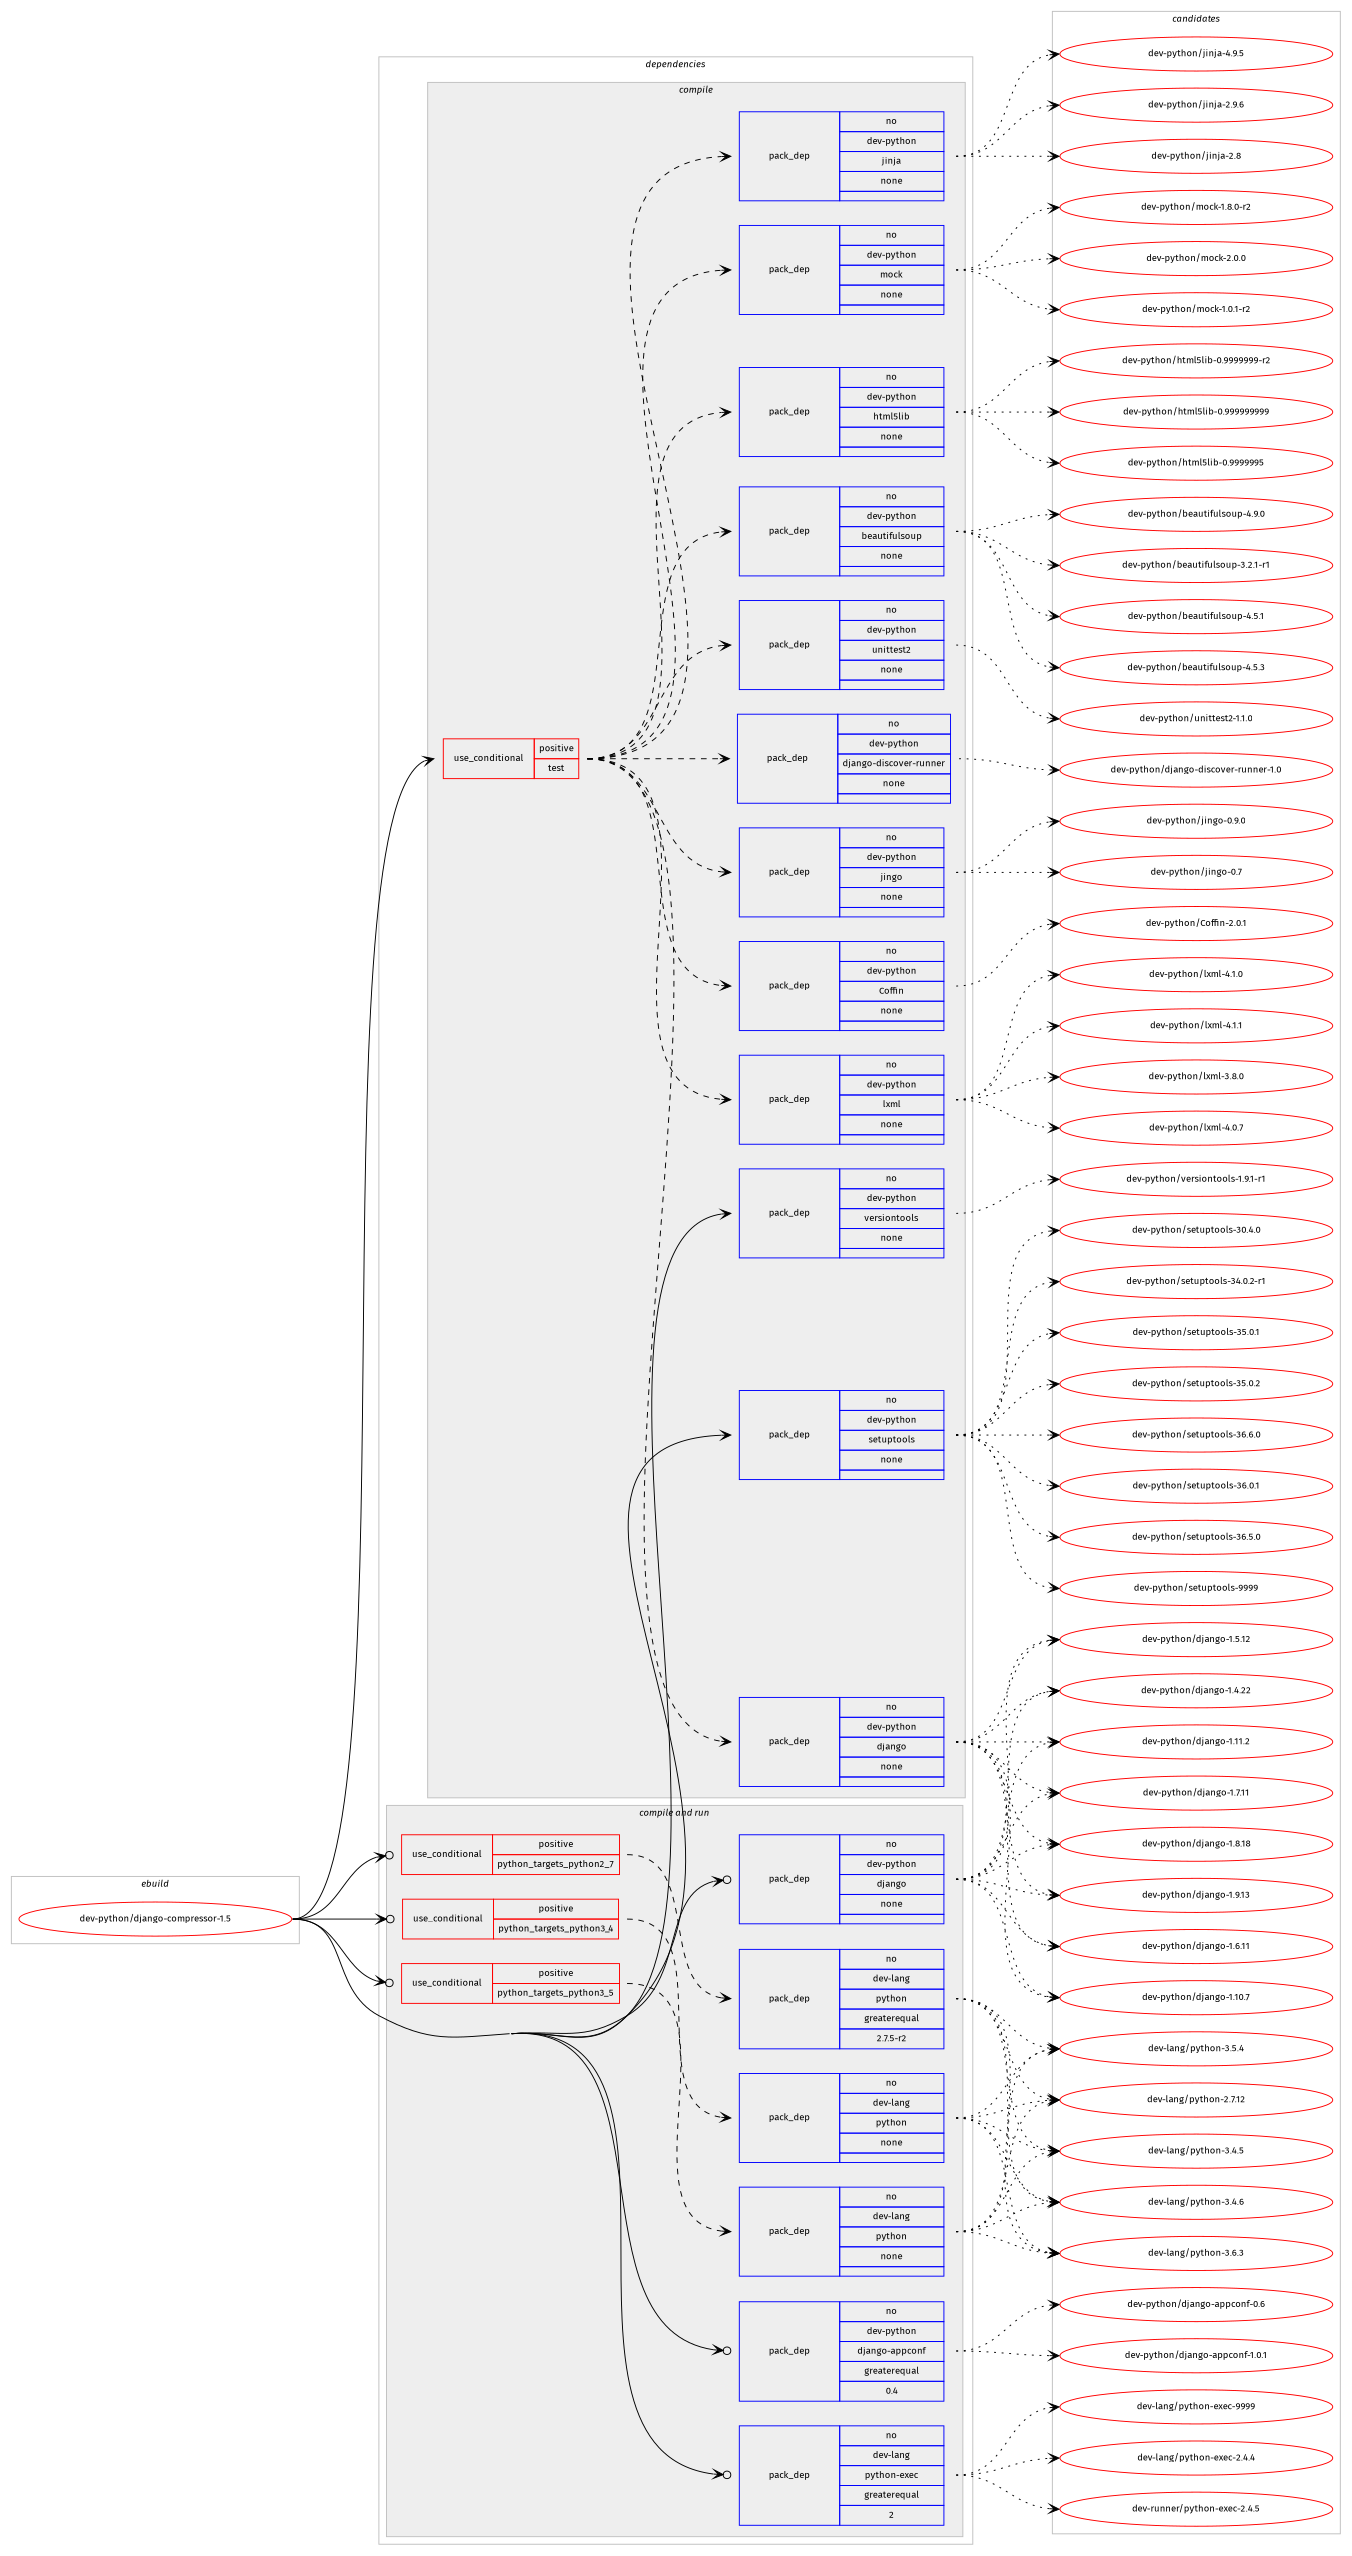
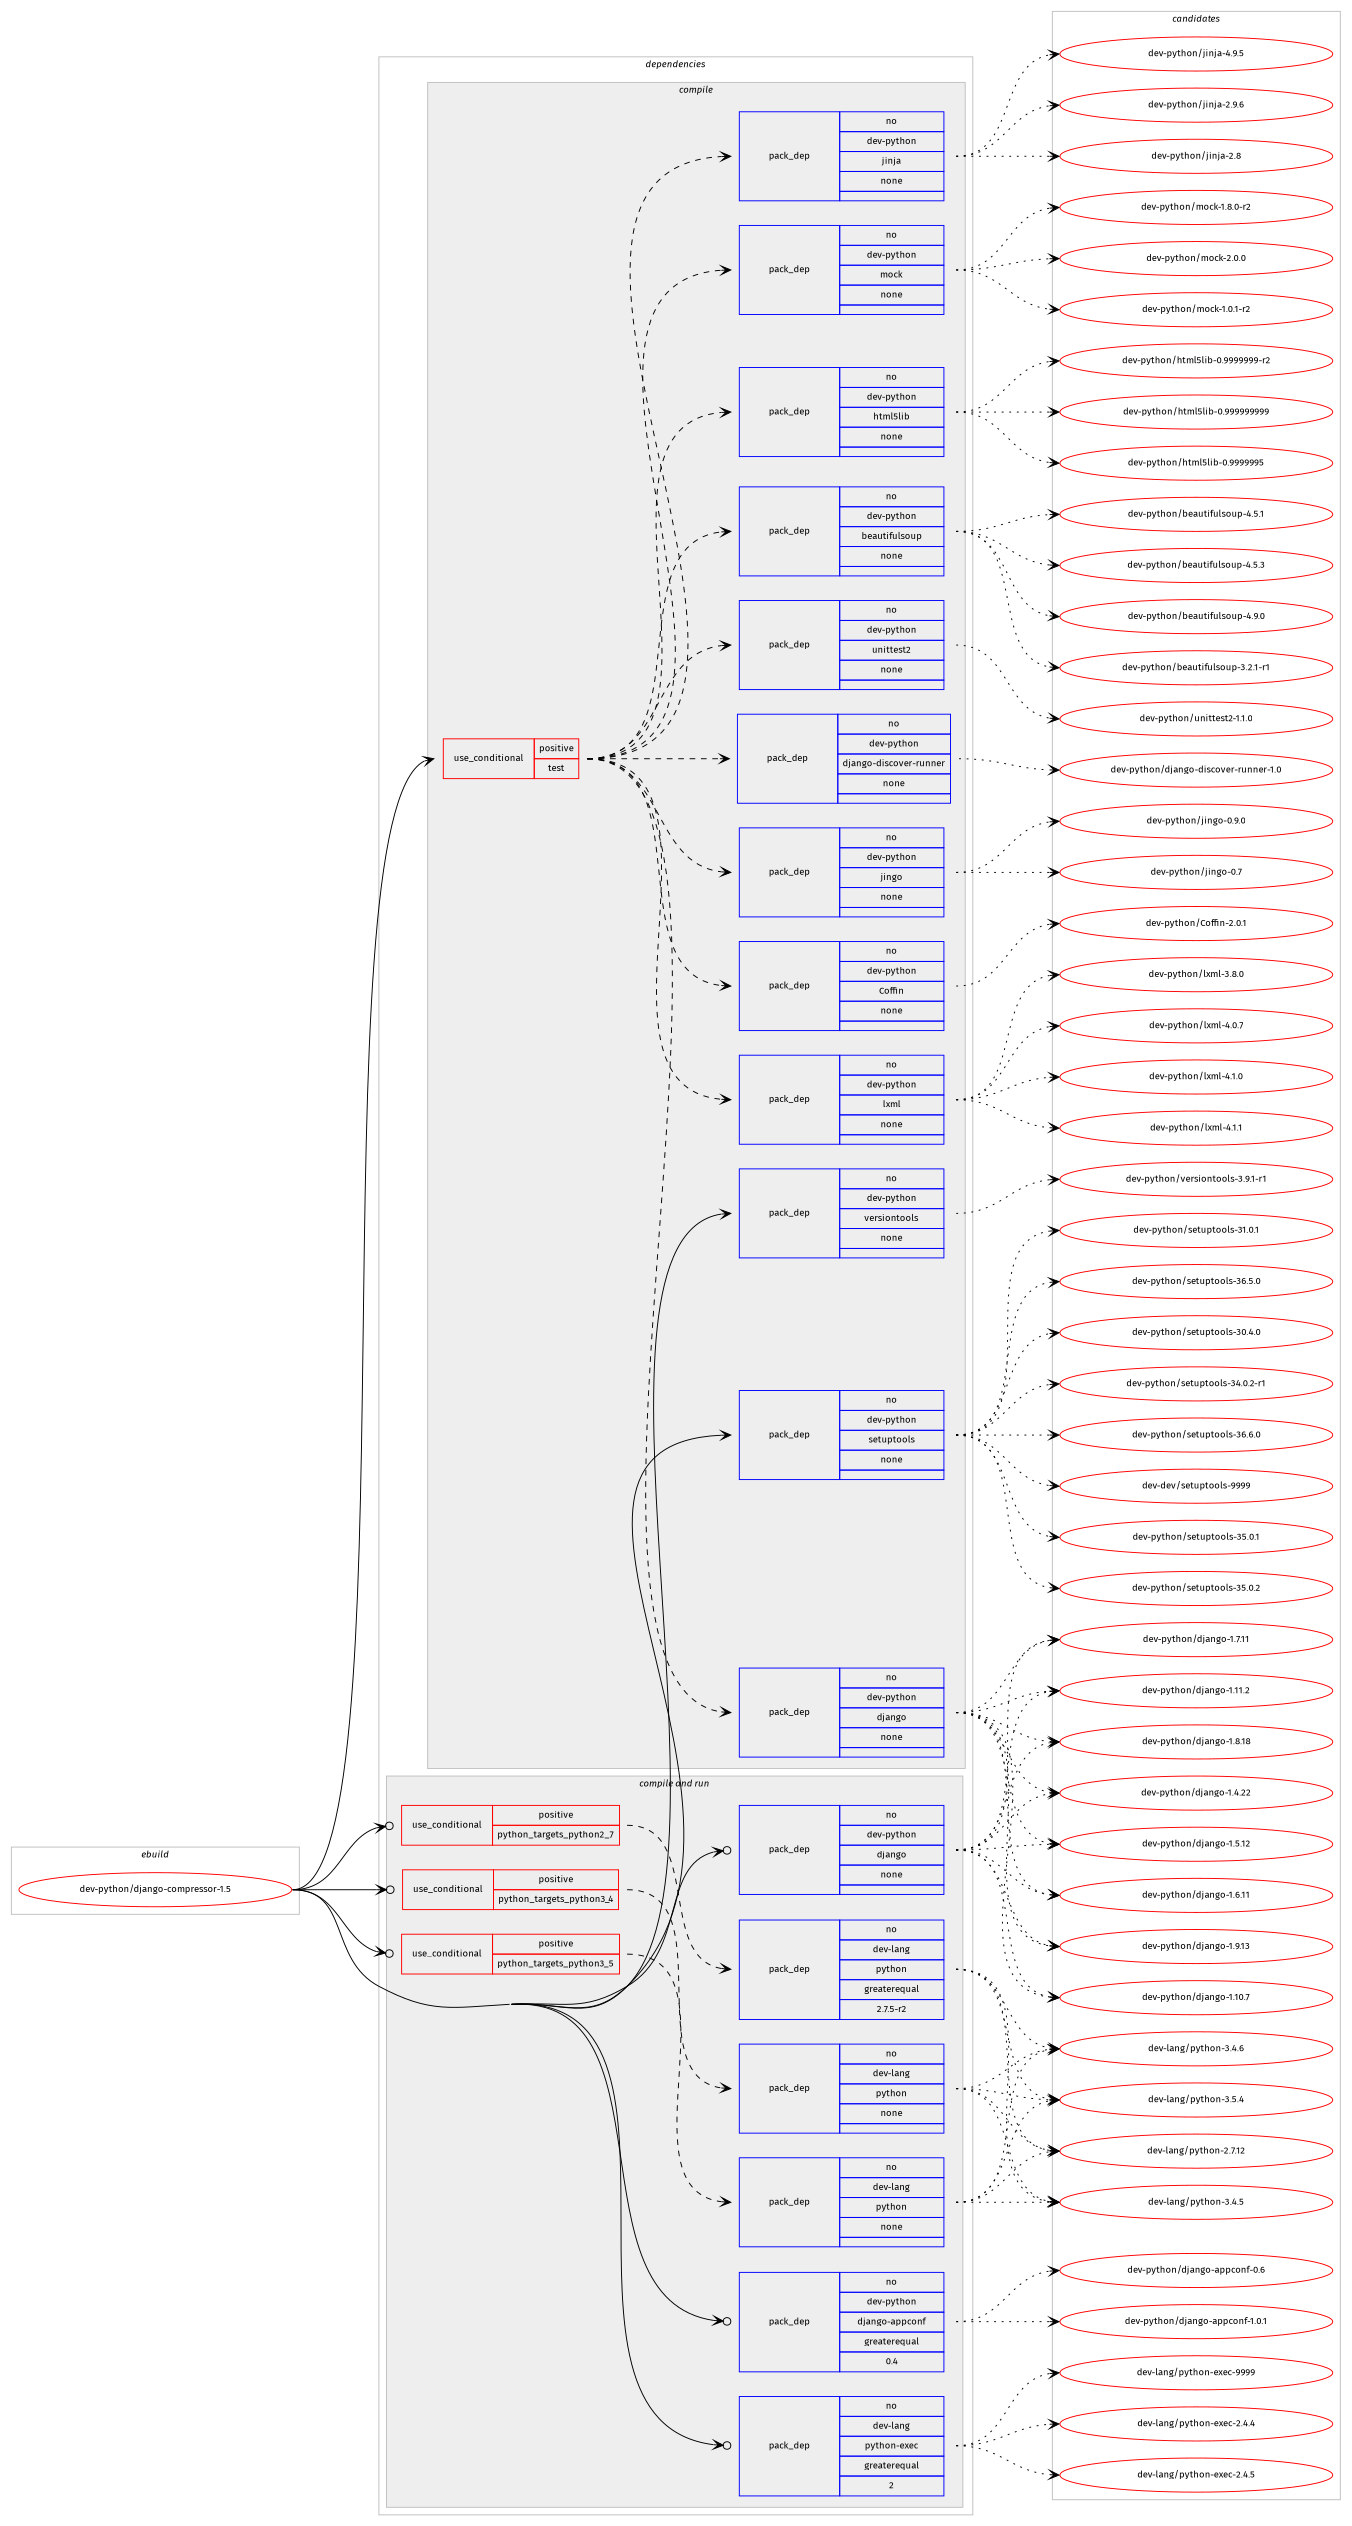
(1196, 1179) -> (1196, 1179)
(1196, 1486) -> (1196, 1230)
(1196, 1588) -> (1196, 1486)
(1196, 2253) -> none
(1196, 2509) -> (1196, 2475)
